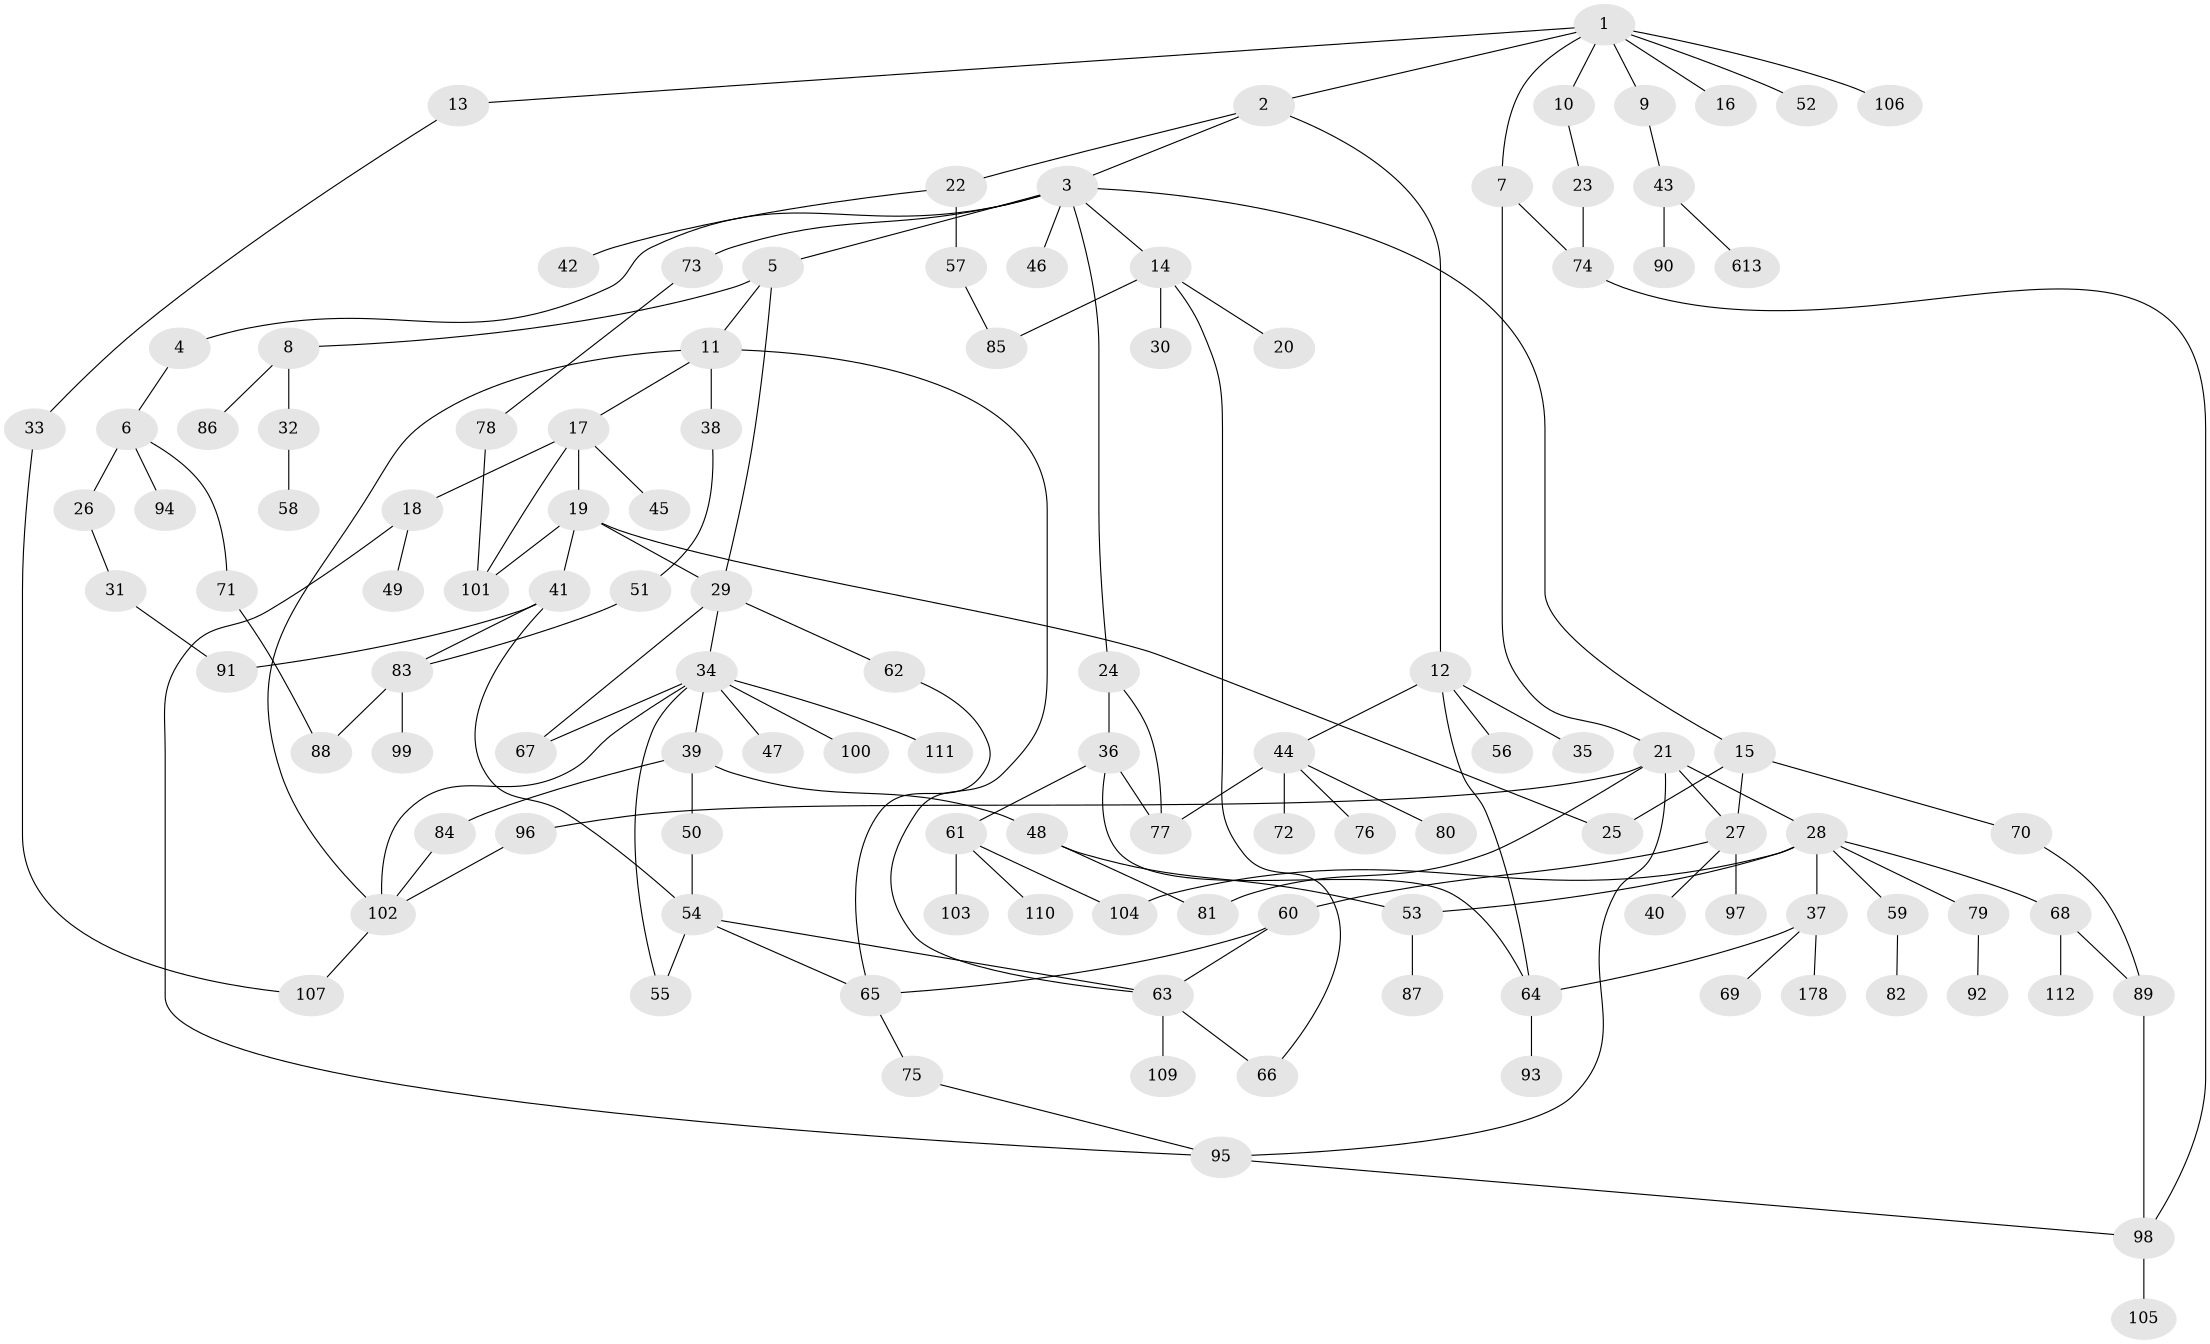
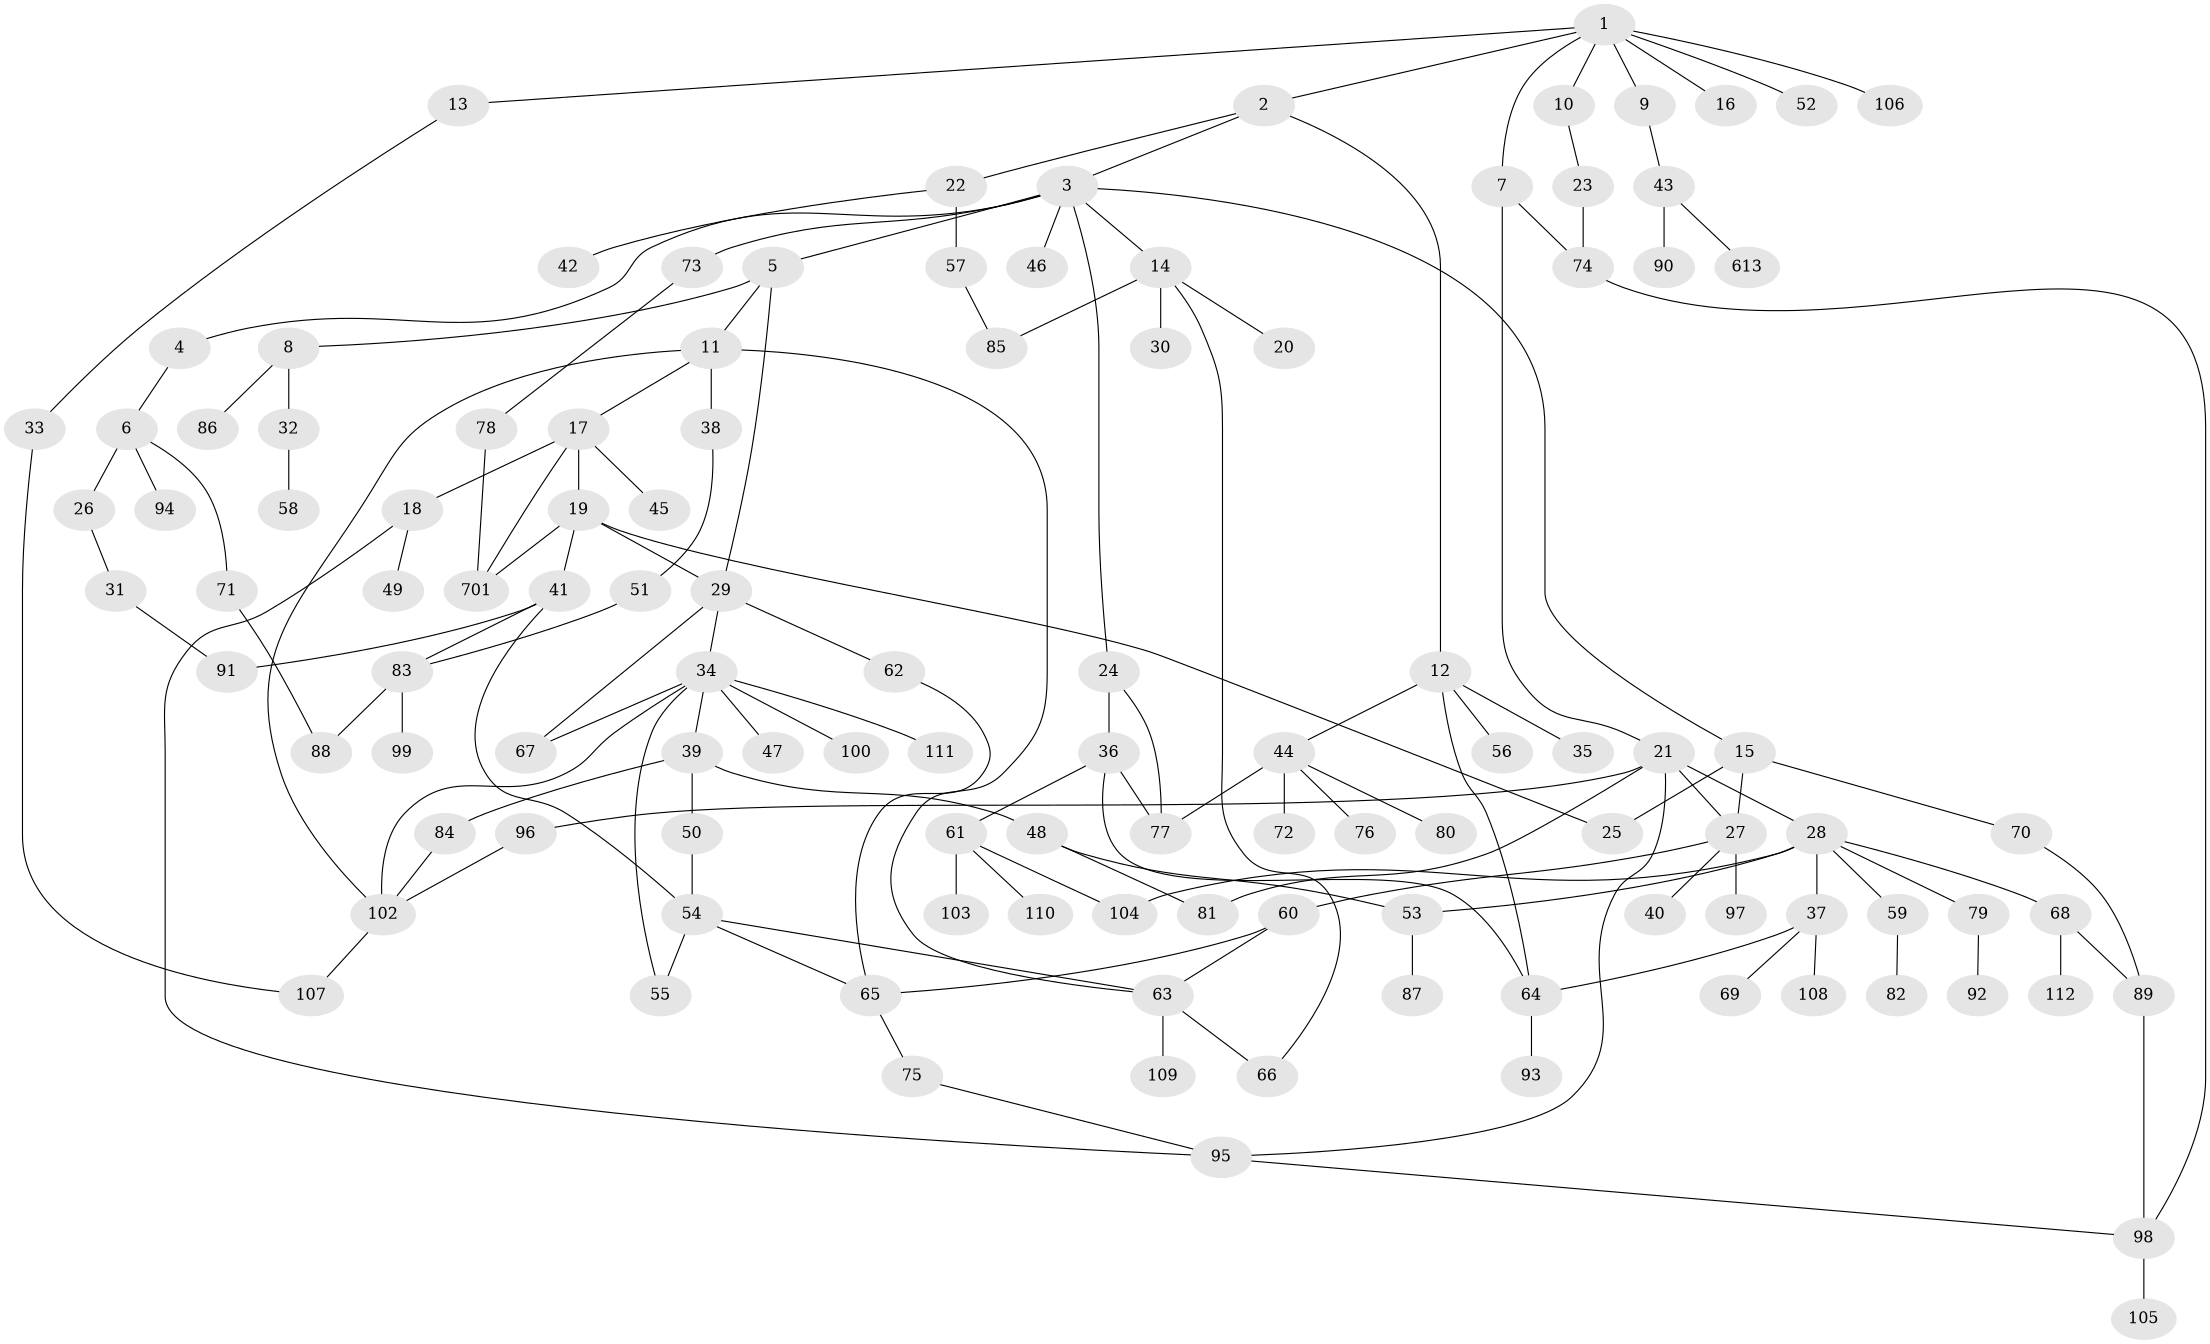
(476, 591) -> (476, 591)
(1814, 996) -> (1814, 996)
